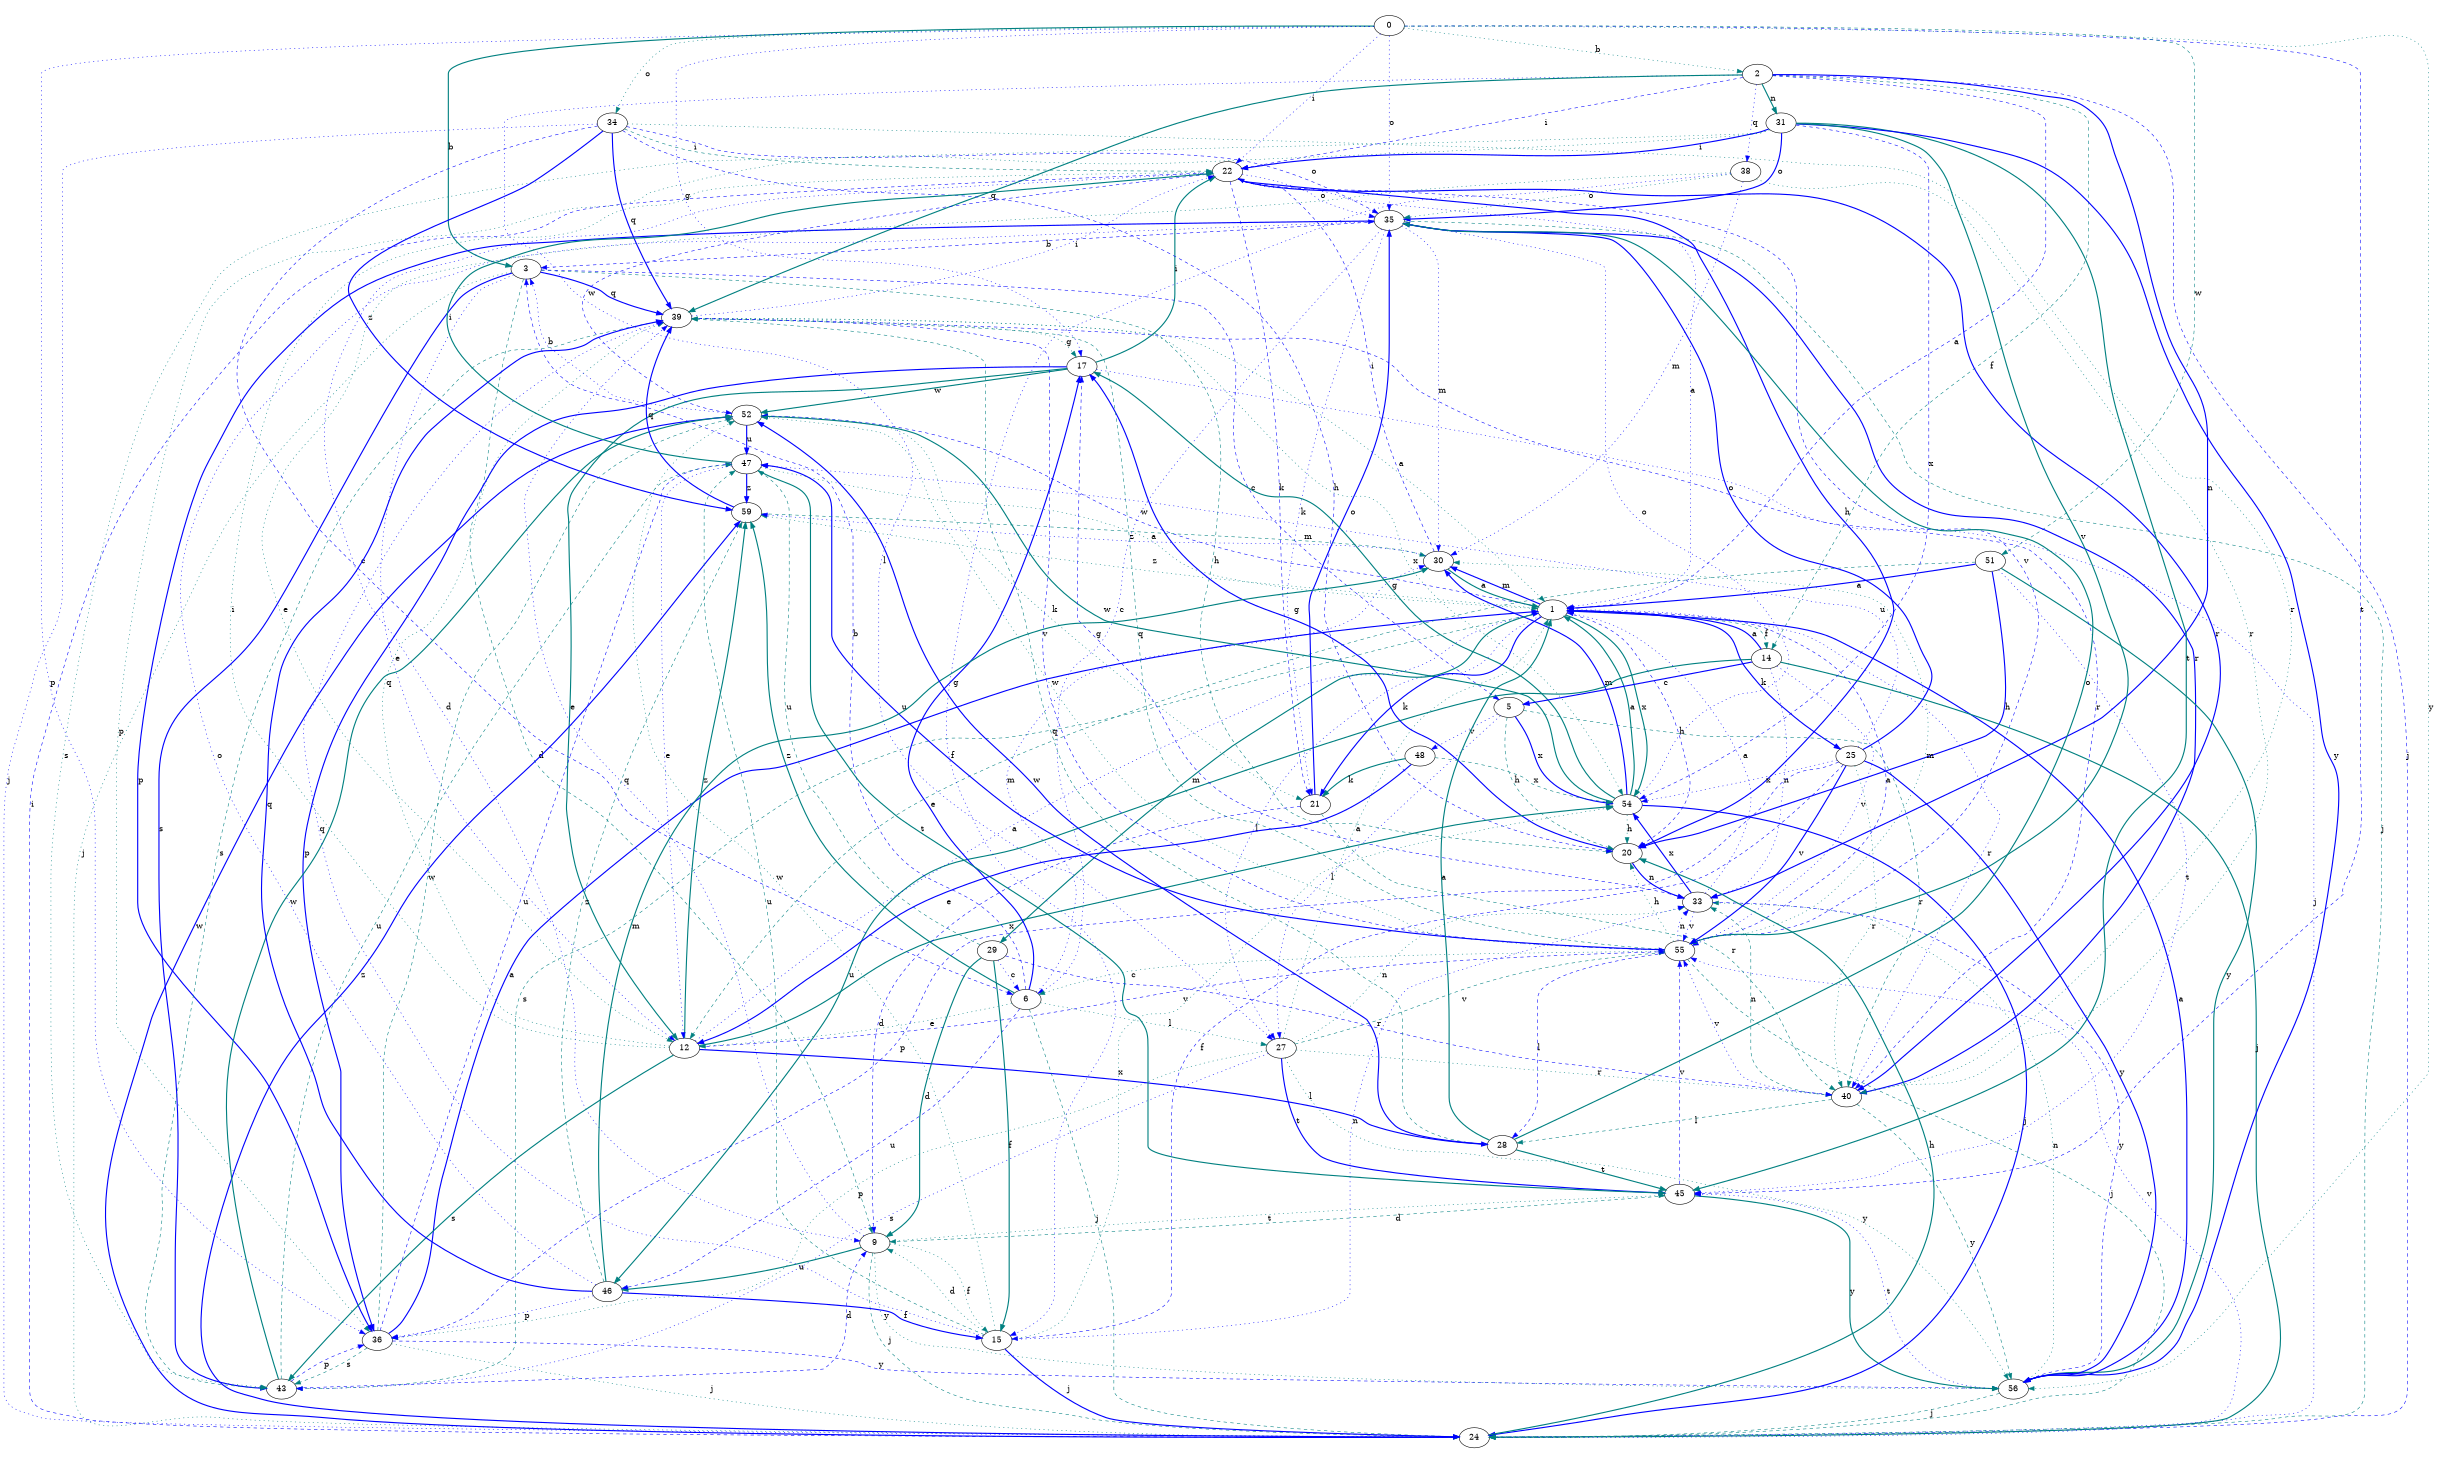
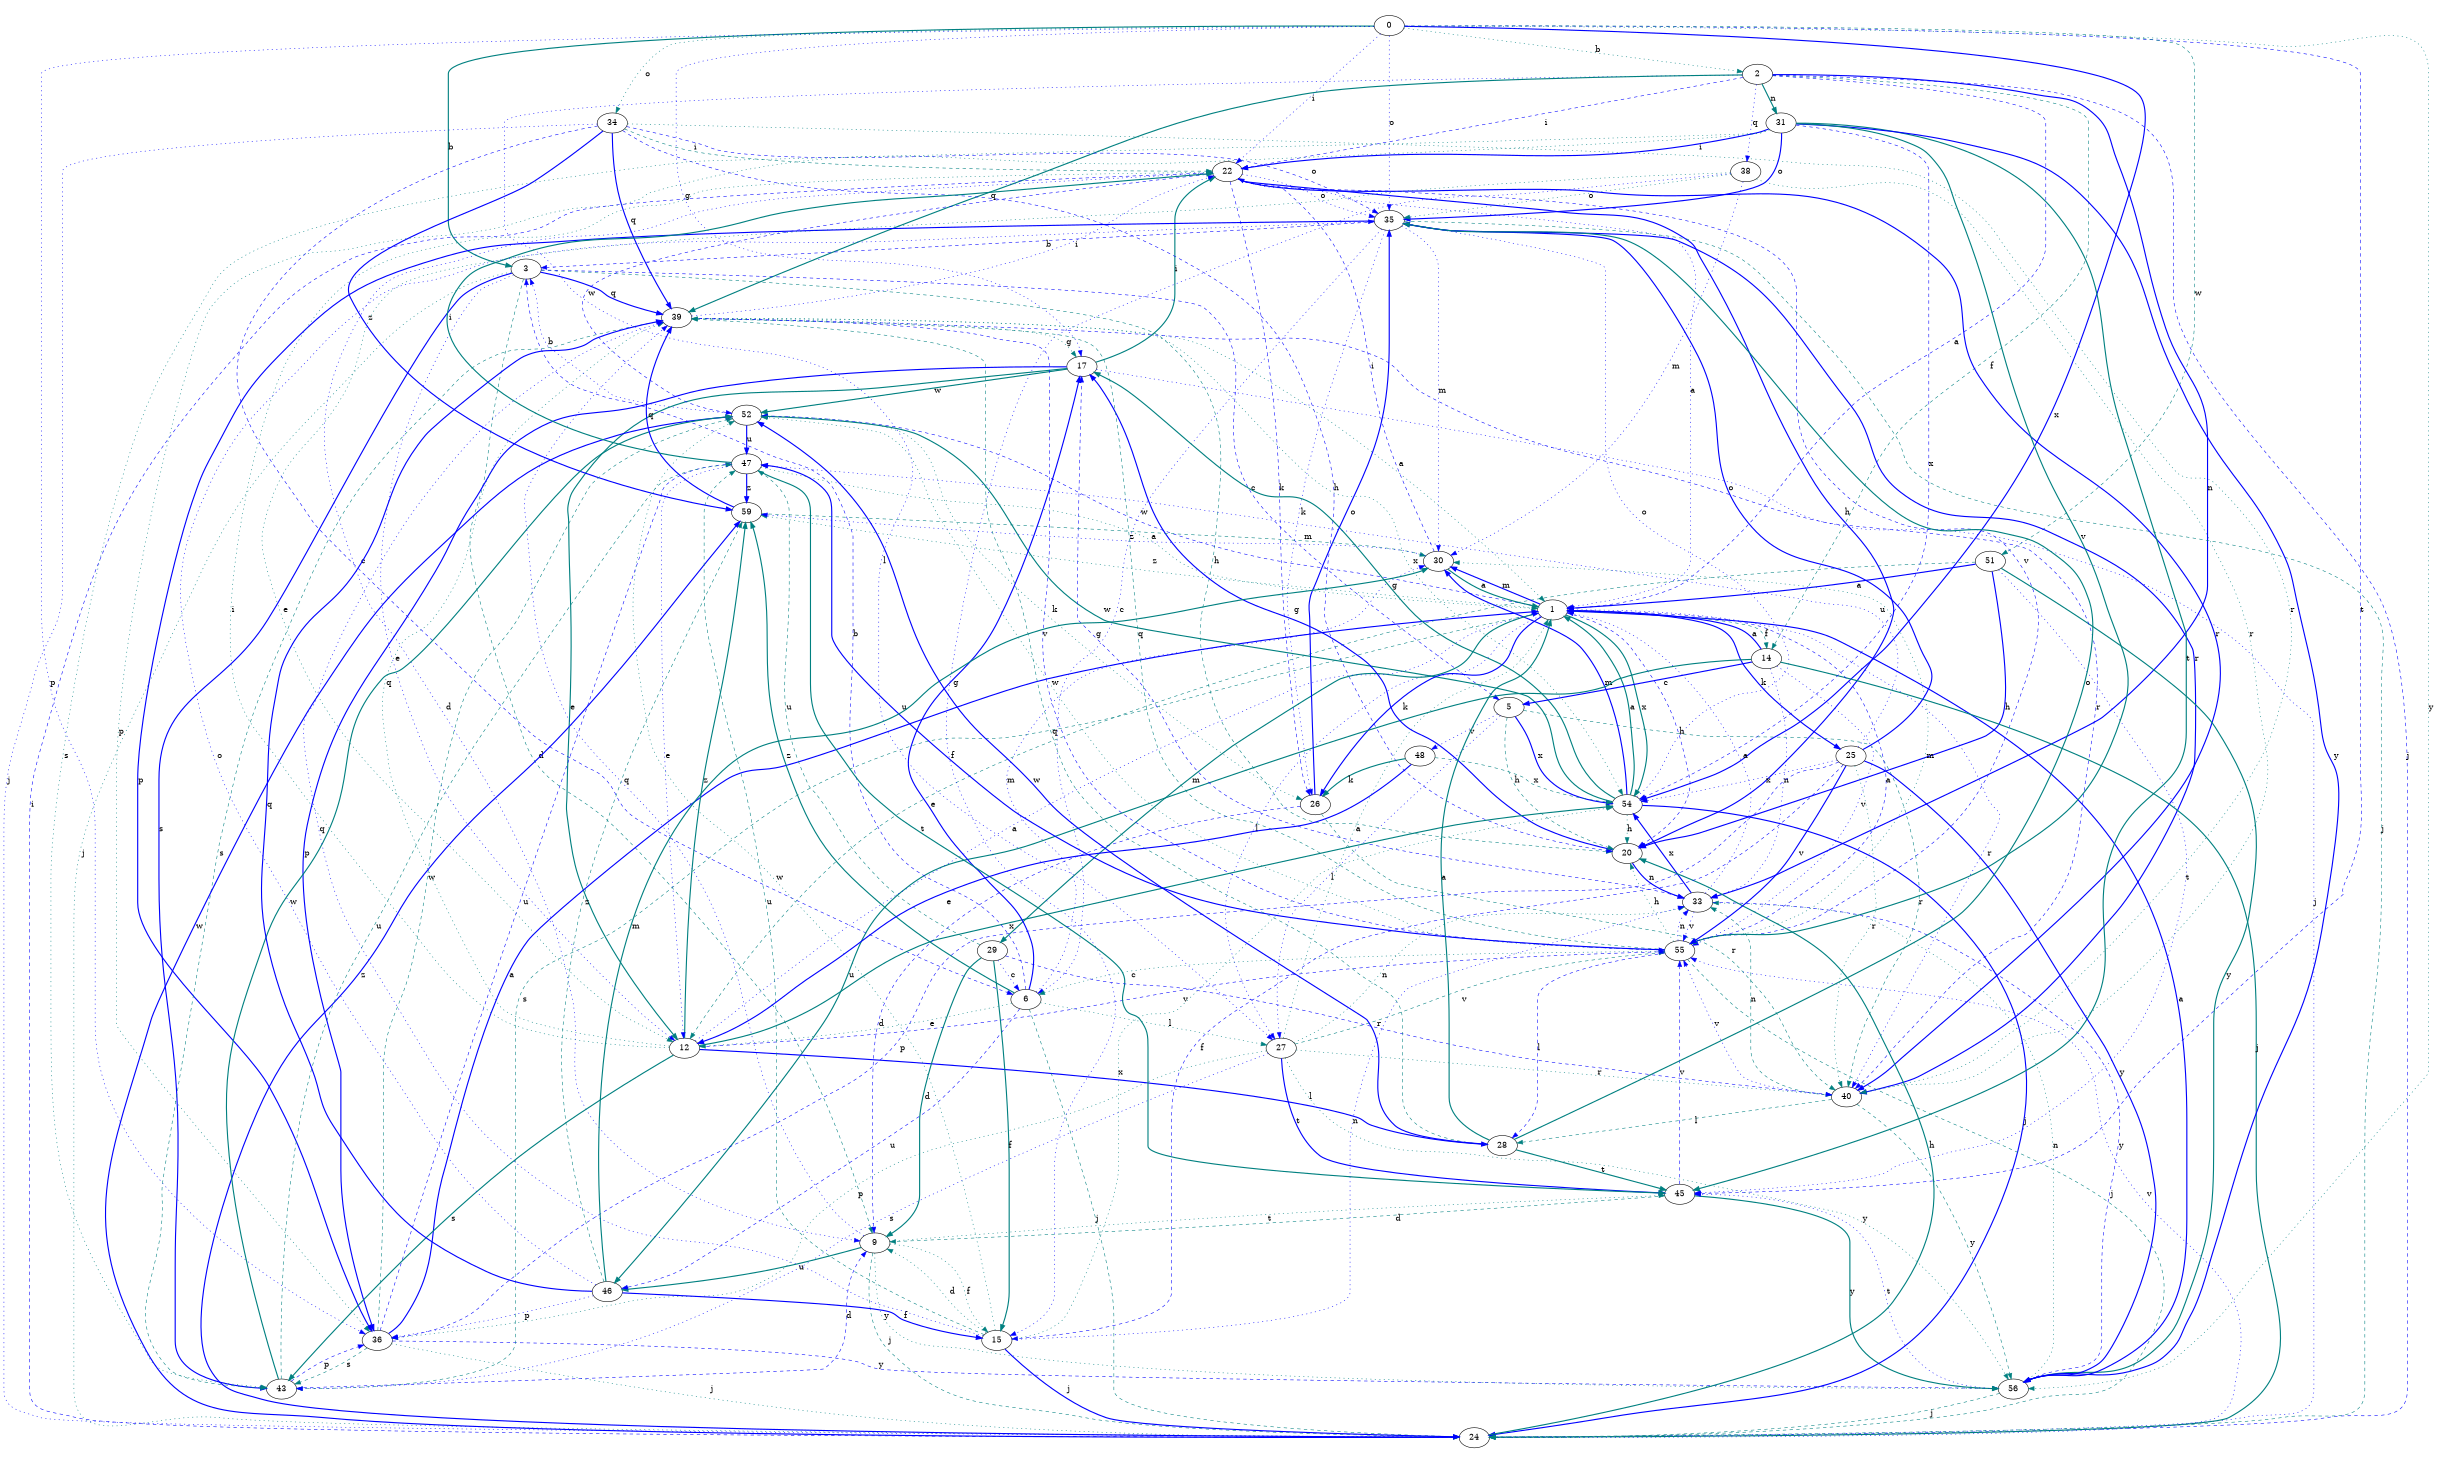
none -> (2134, 176)
(1315, 805) -> (1315, 805)
